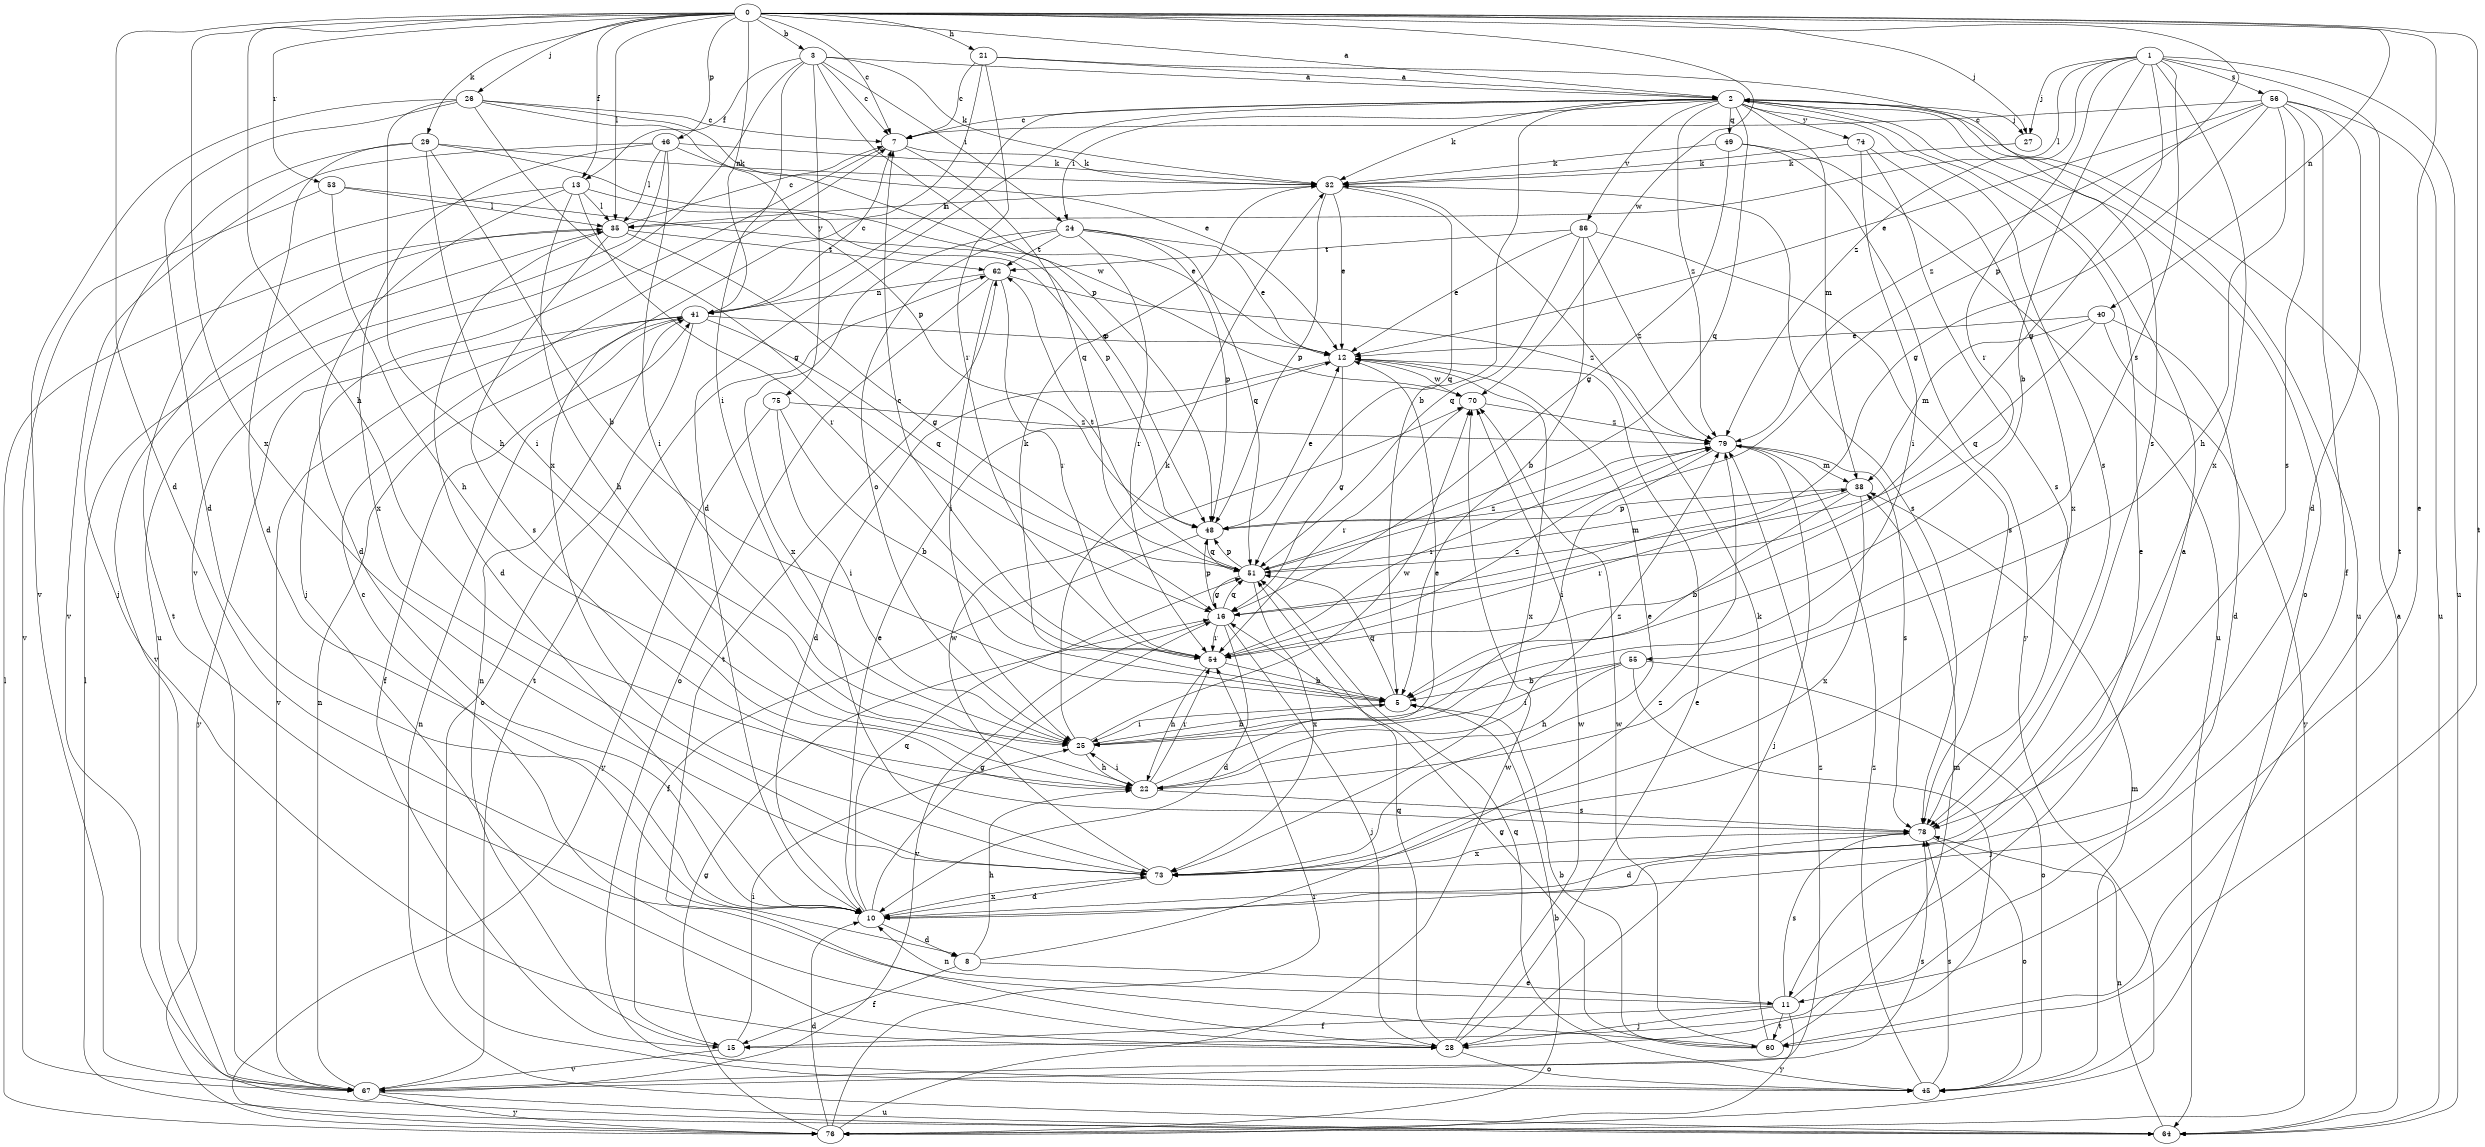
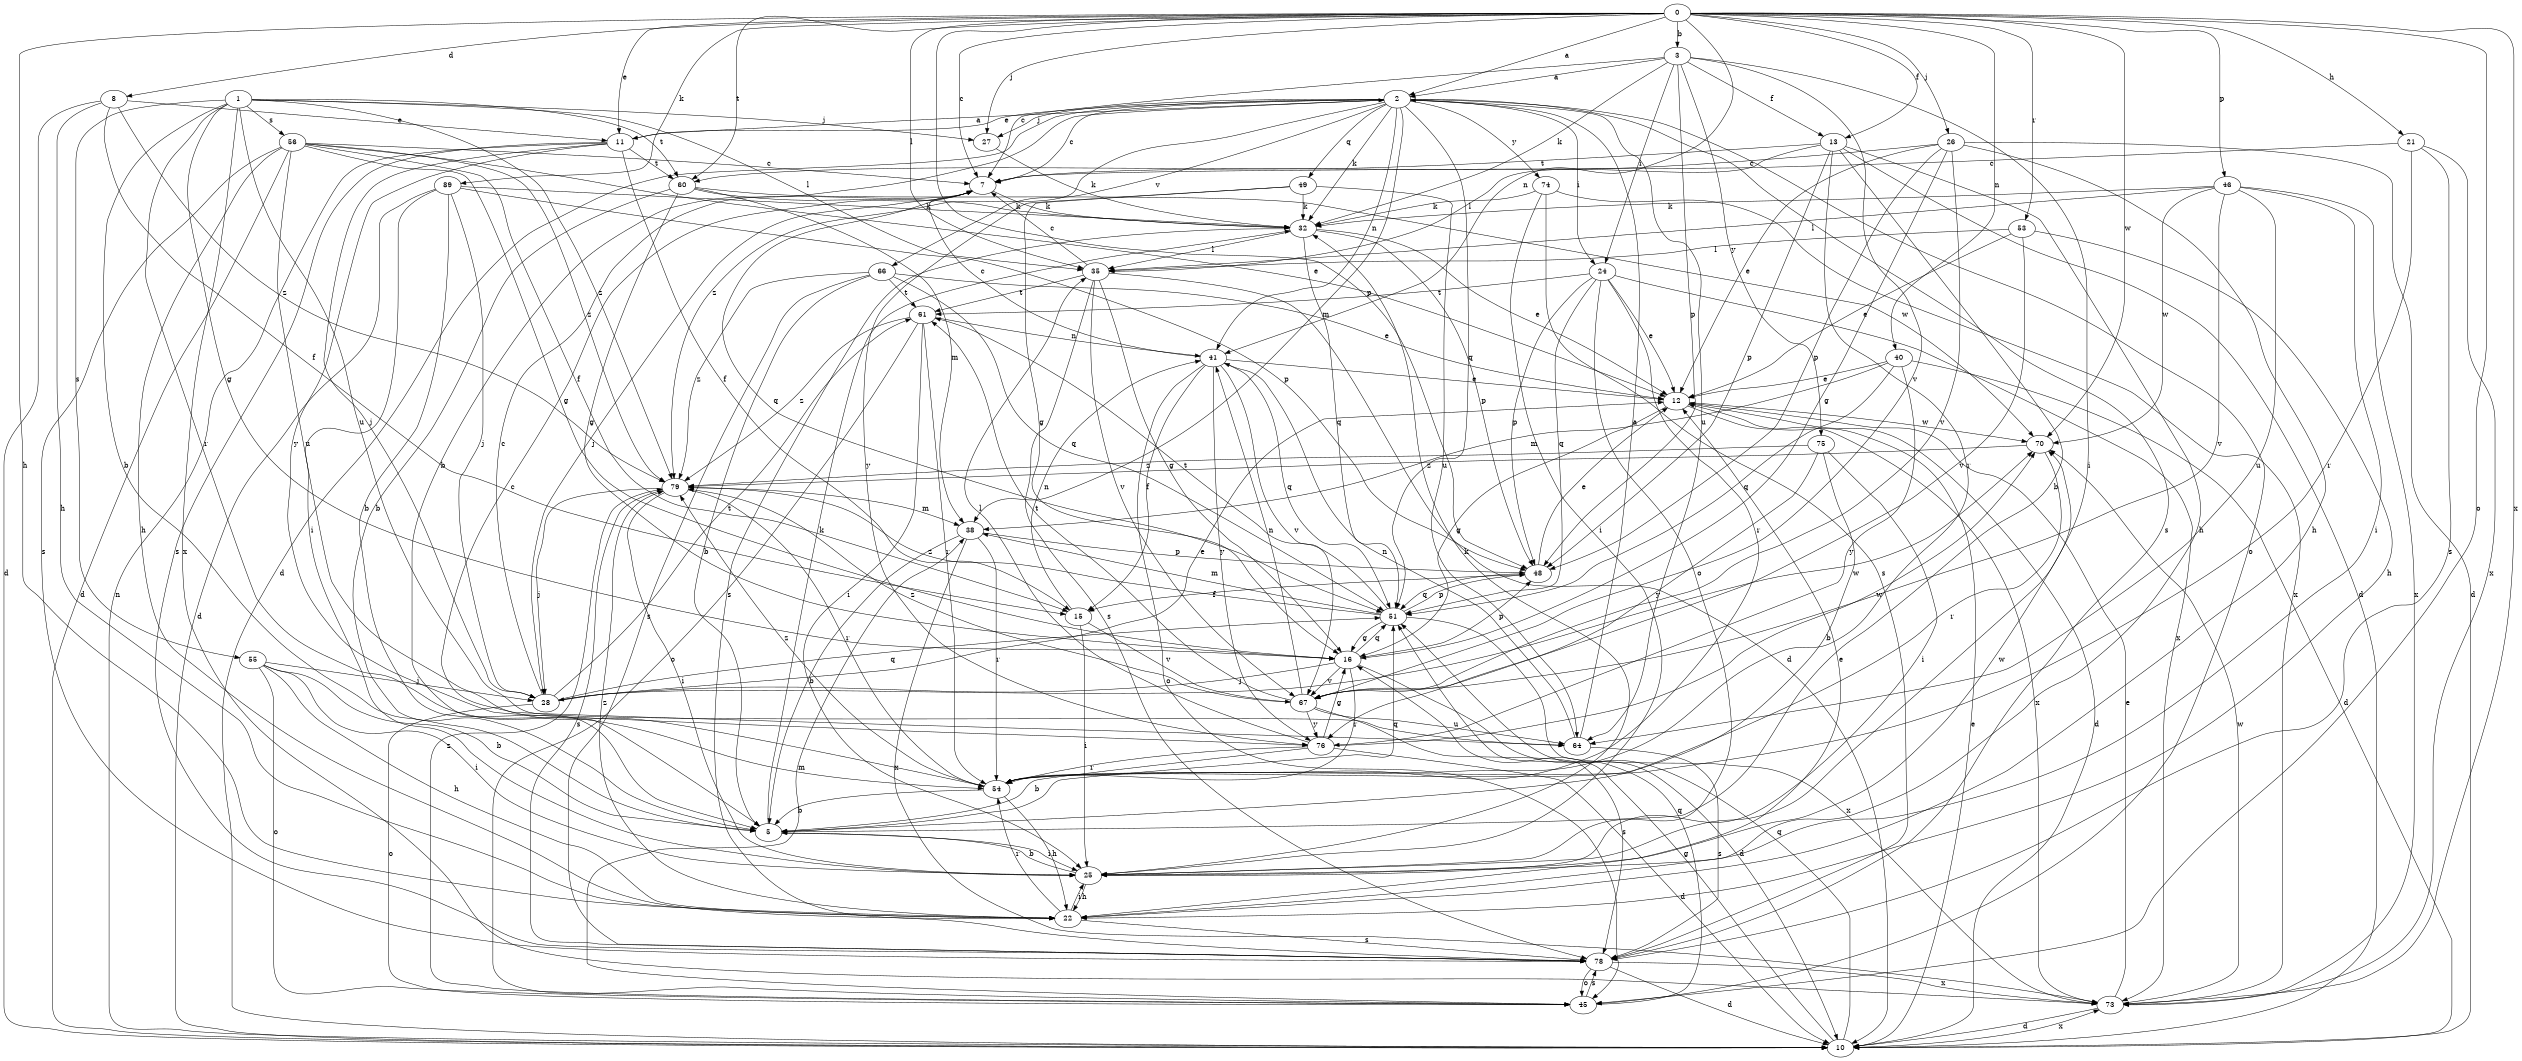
(1355, 77) -> none
(425, 142) -> (448, 185)
(1584, 229) -> (882, 272)
(997, 272) -> (923, 315)
none -> (2476, 425)
none -> (1728, 788)
(917, 939) -> (152, 1037)
(2120, 983) -> (1720, 854)
(622, 1120) -> none
